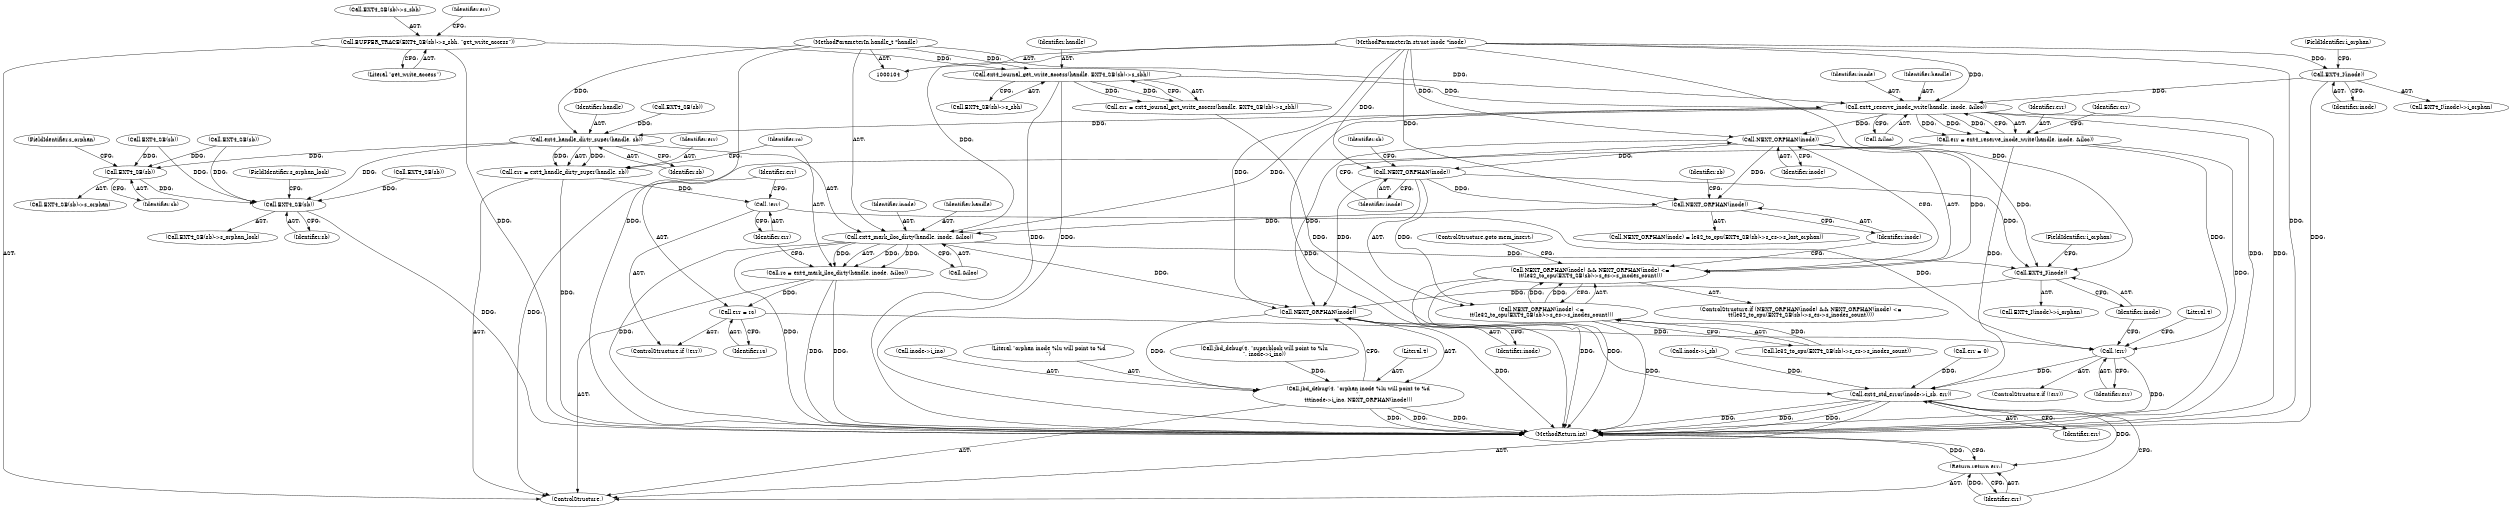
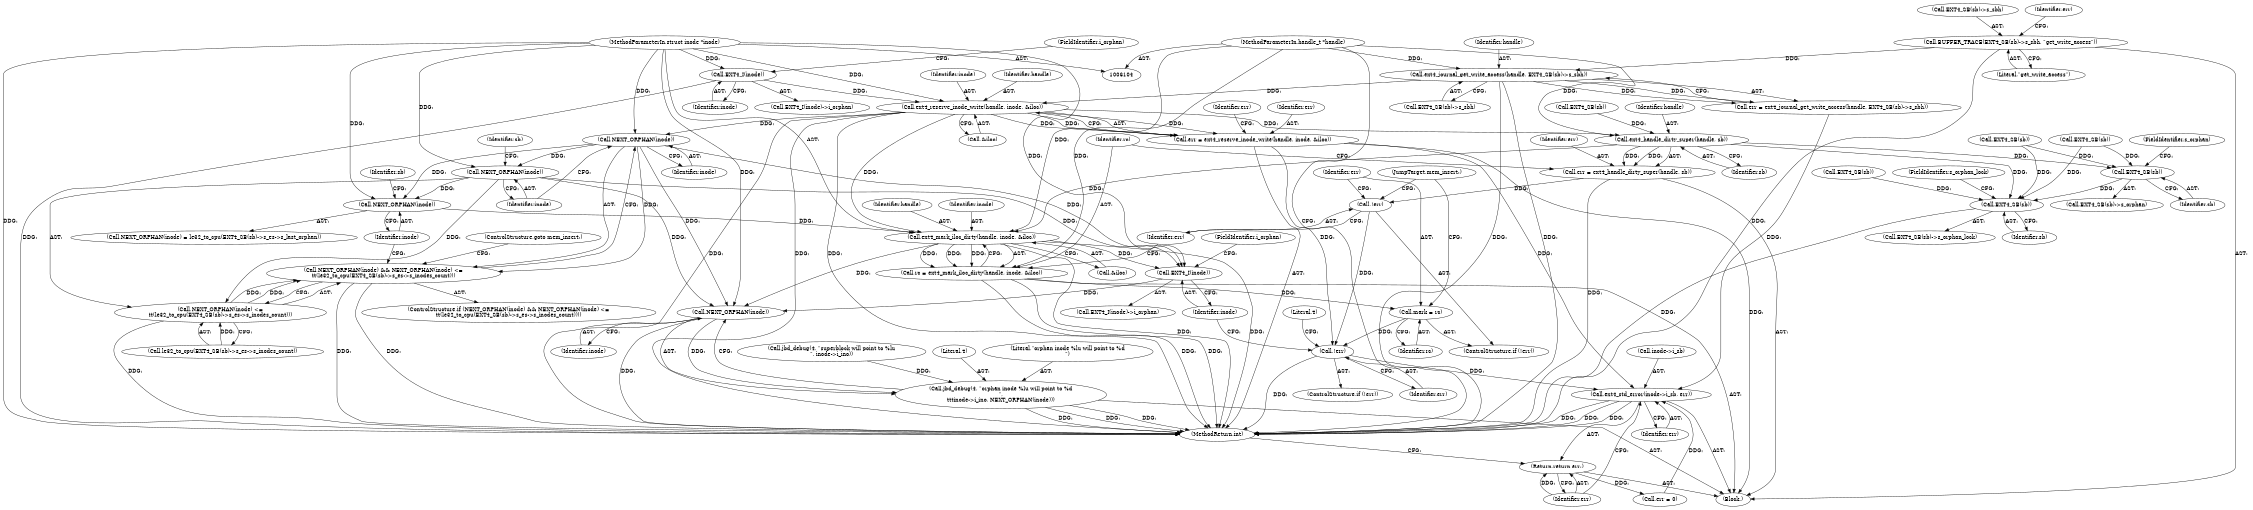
(888, 75) -> (1122, 75)
(1359, 77) -> (1107, 127)
(860, 140) -> (1063, 140)
(967, 140) -> (814, 140)
none -> (1427, 173)
(834, 189) -> (1097, 189)
(635, 221) -> (1309, 221)
none -> (988, 258)
(2243, 273) -> (1299, 273)
(738, 313) -> (1421, 313)
(921, 352) -> none
(1796, 371) -> (1660, 371)
(2125, 435) -> (1594, 435)
(1785, 437) -> (1608, 483)
(578, 500) -> (1733, 500)
